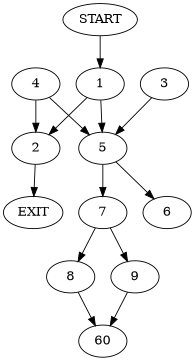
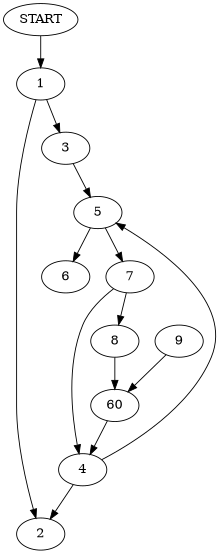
(101, 112) -> (52, 112)
(33, 213) -> none
(117, 241) -> (74, 360)
none -> (101, 434)
